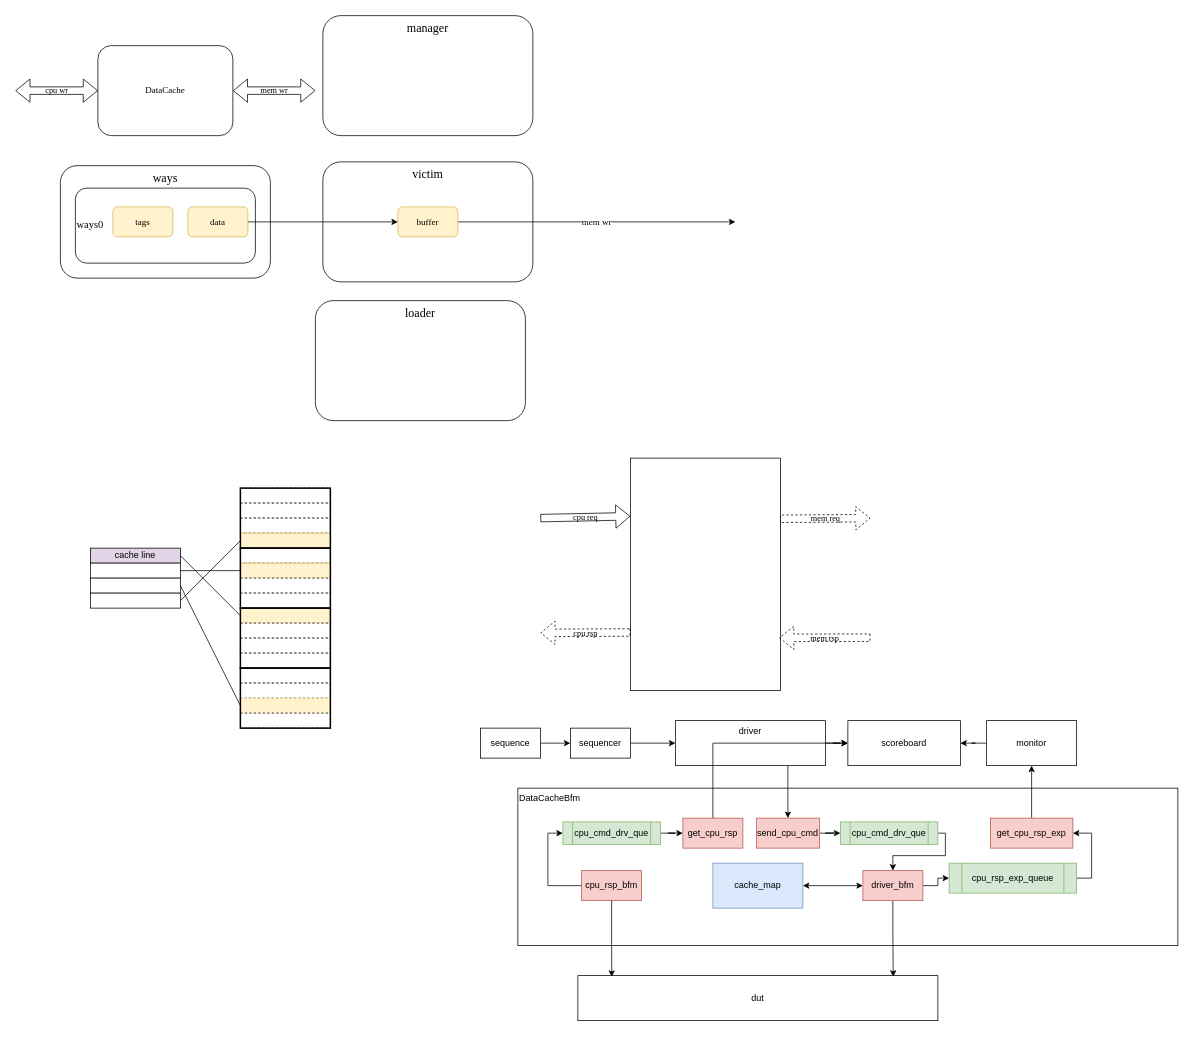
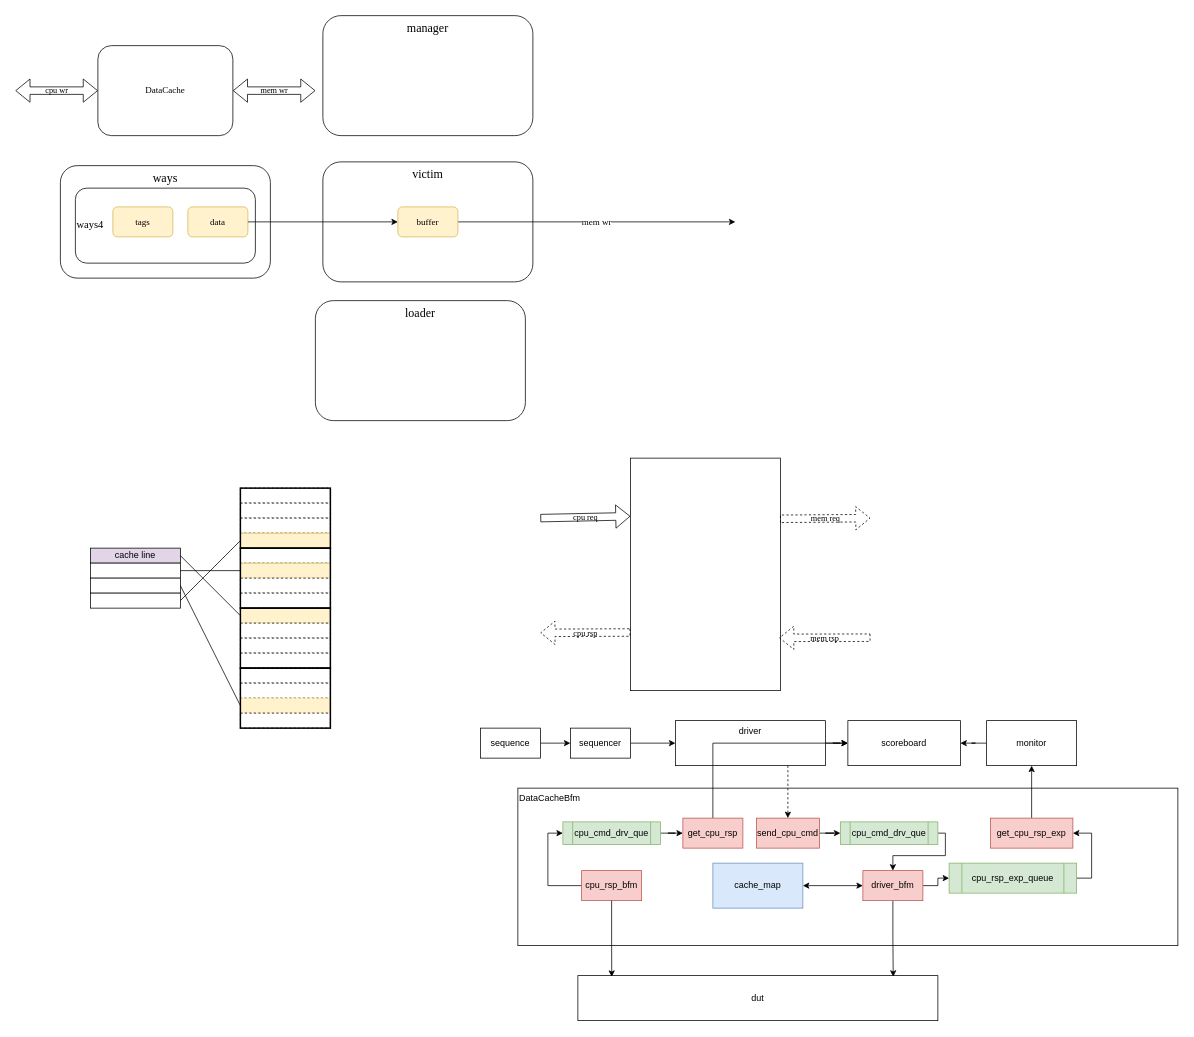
(92, 225) -> (92, 225)
(788, 789) -> (788, 789)
